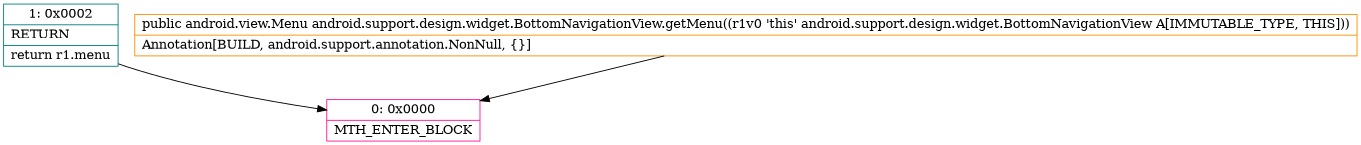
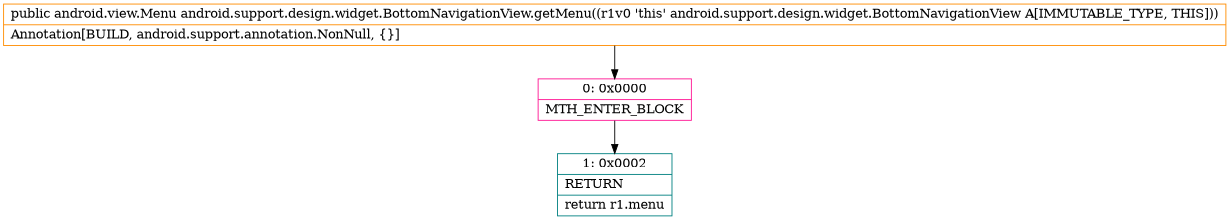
(217, 90) -> (615, 133)
